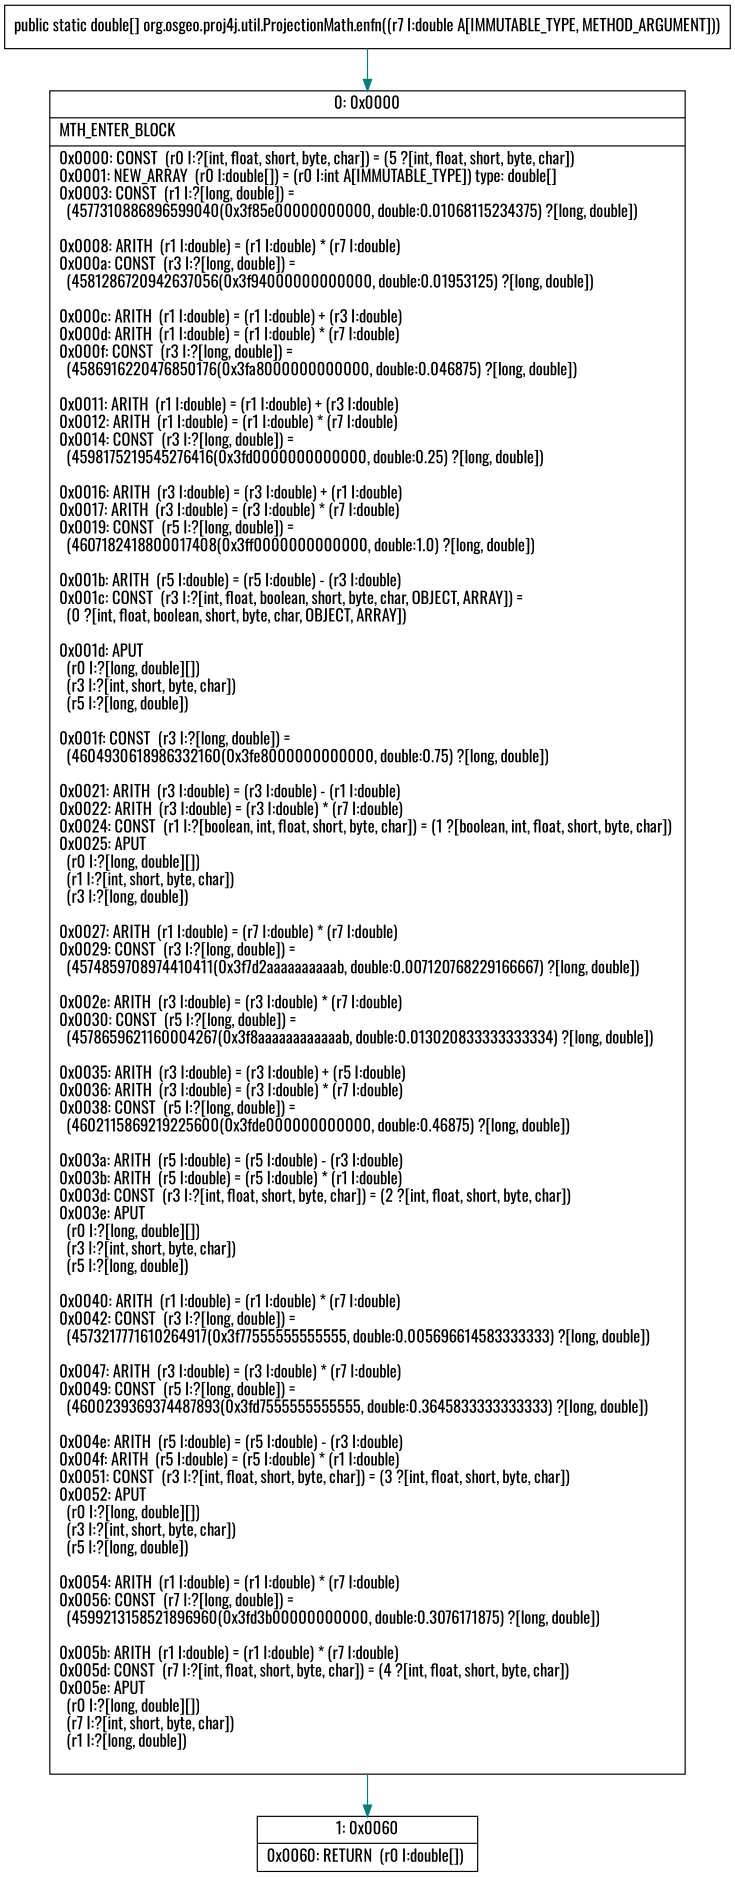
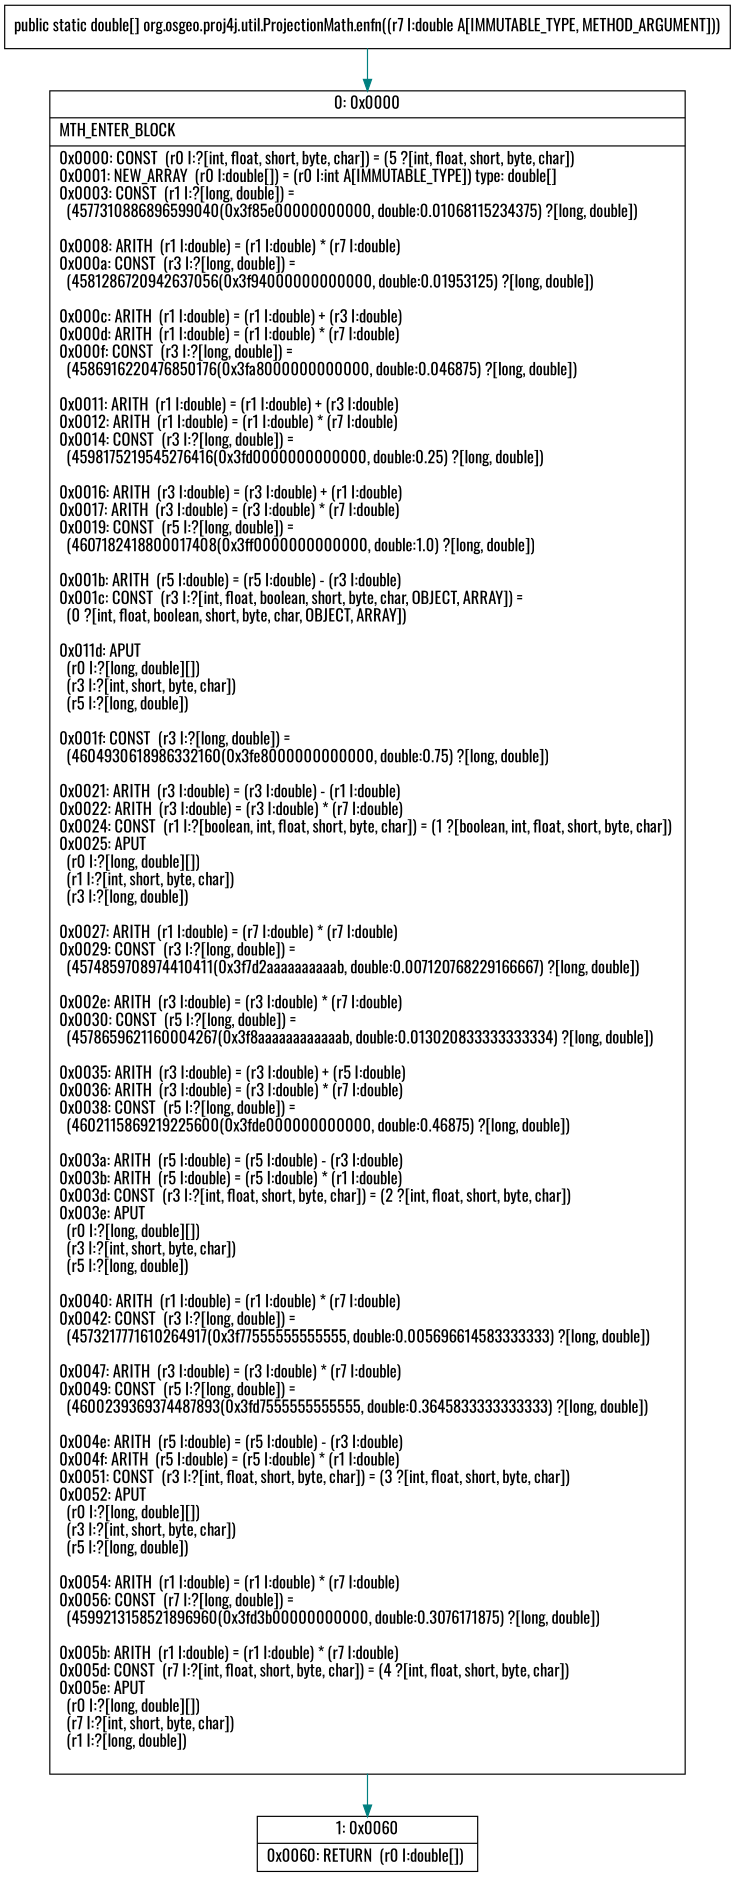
(106, 652) -> (104, 652)
